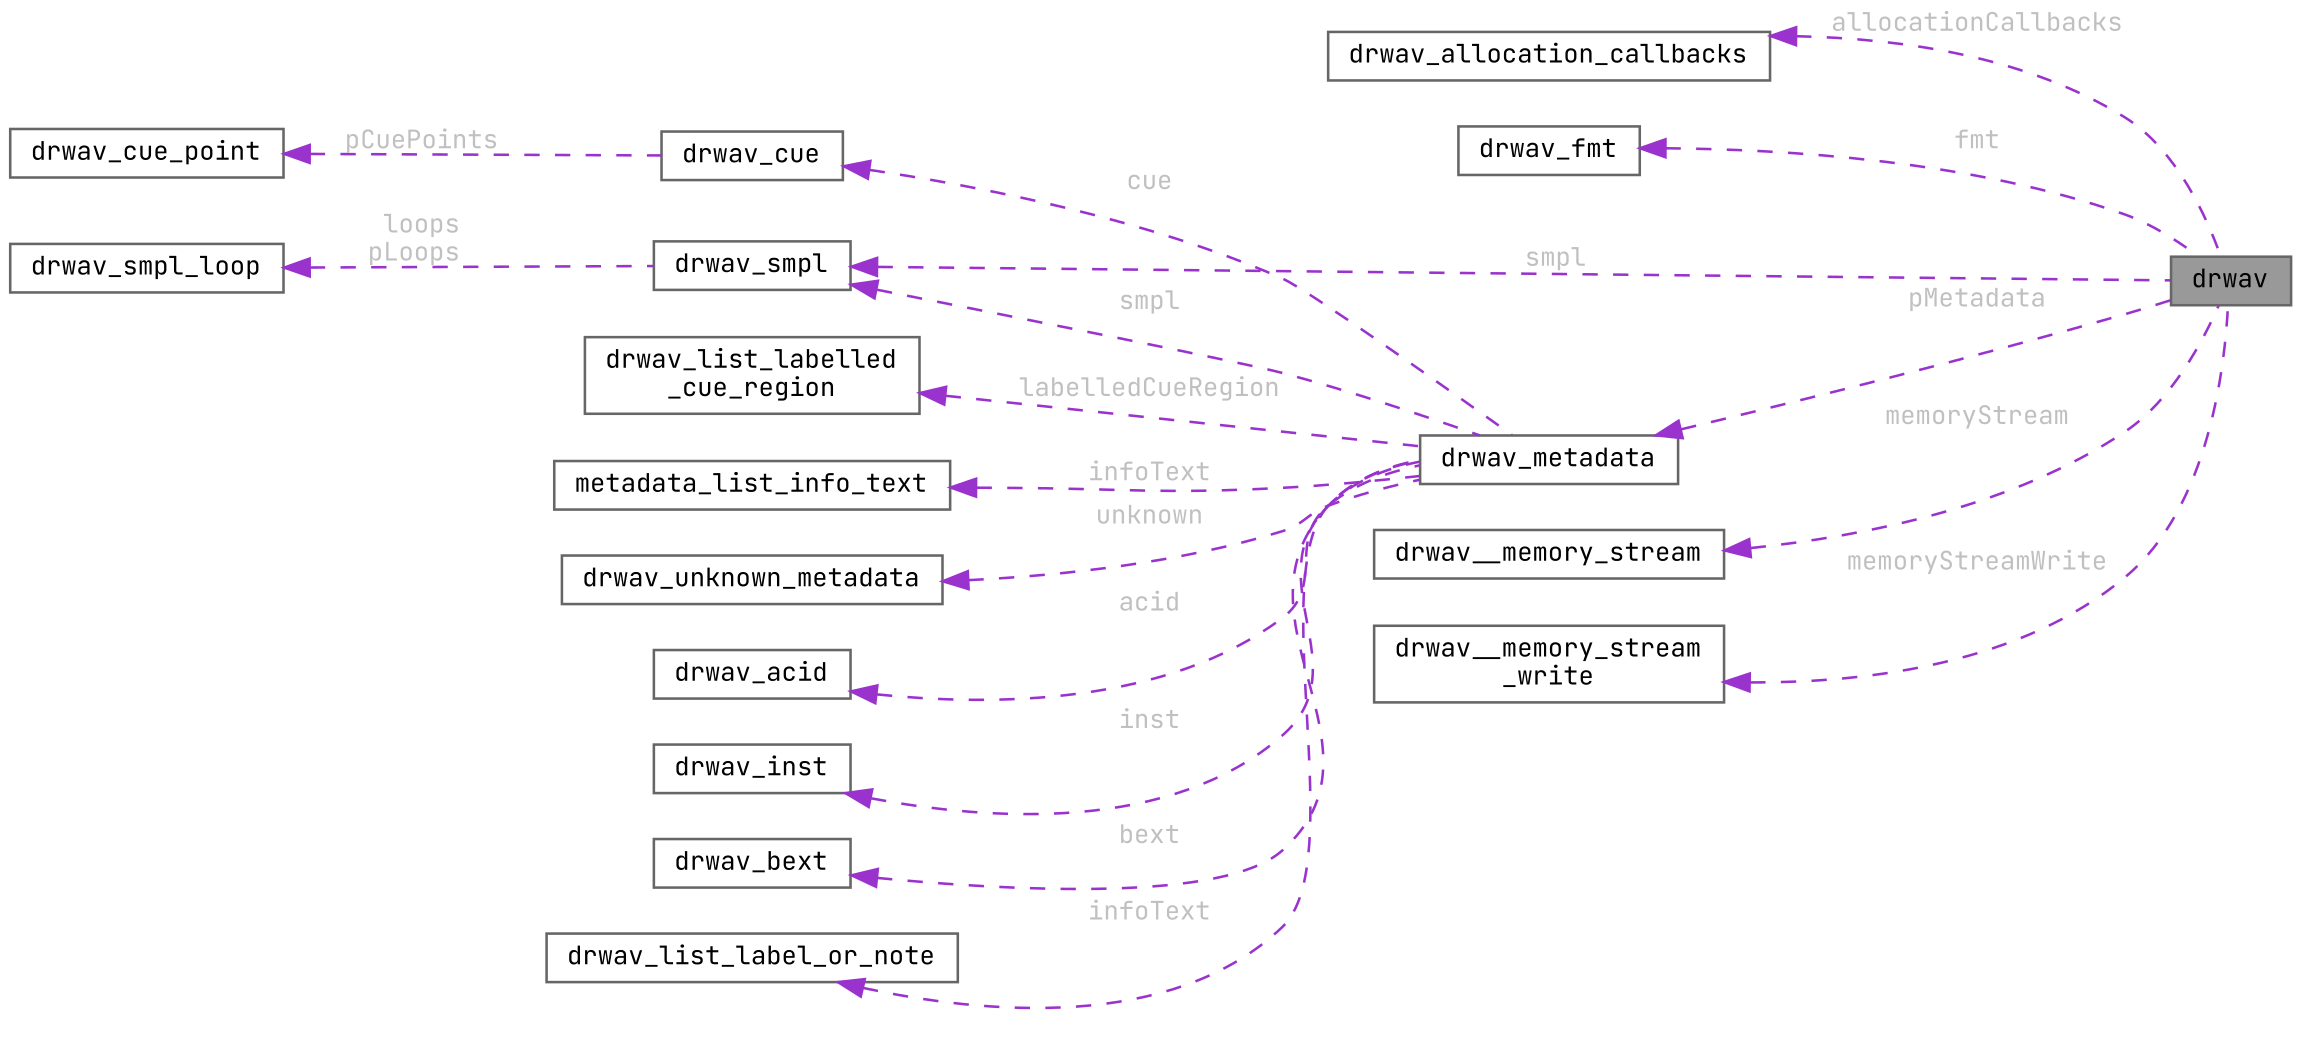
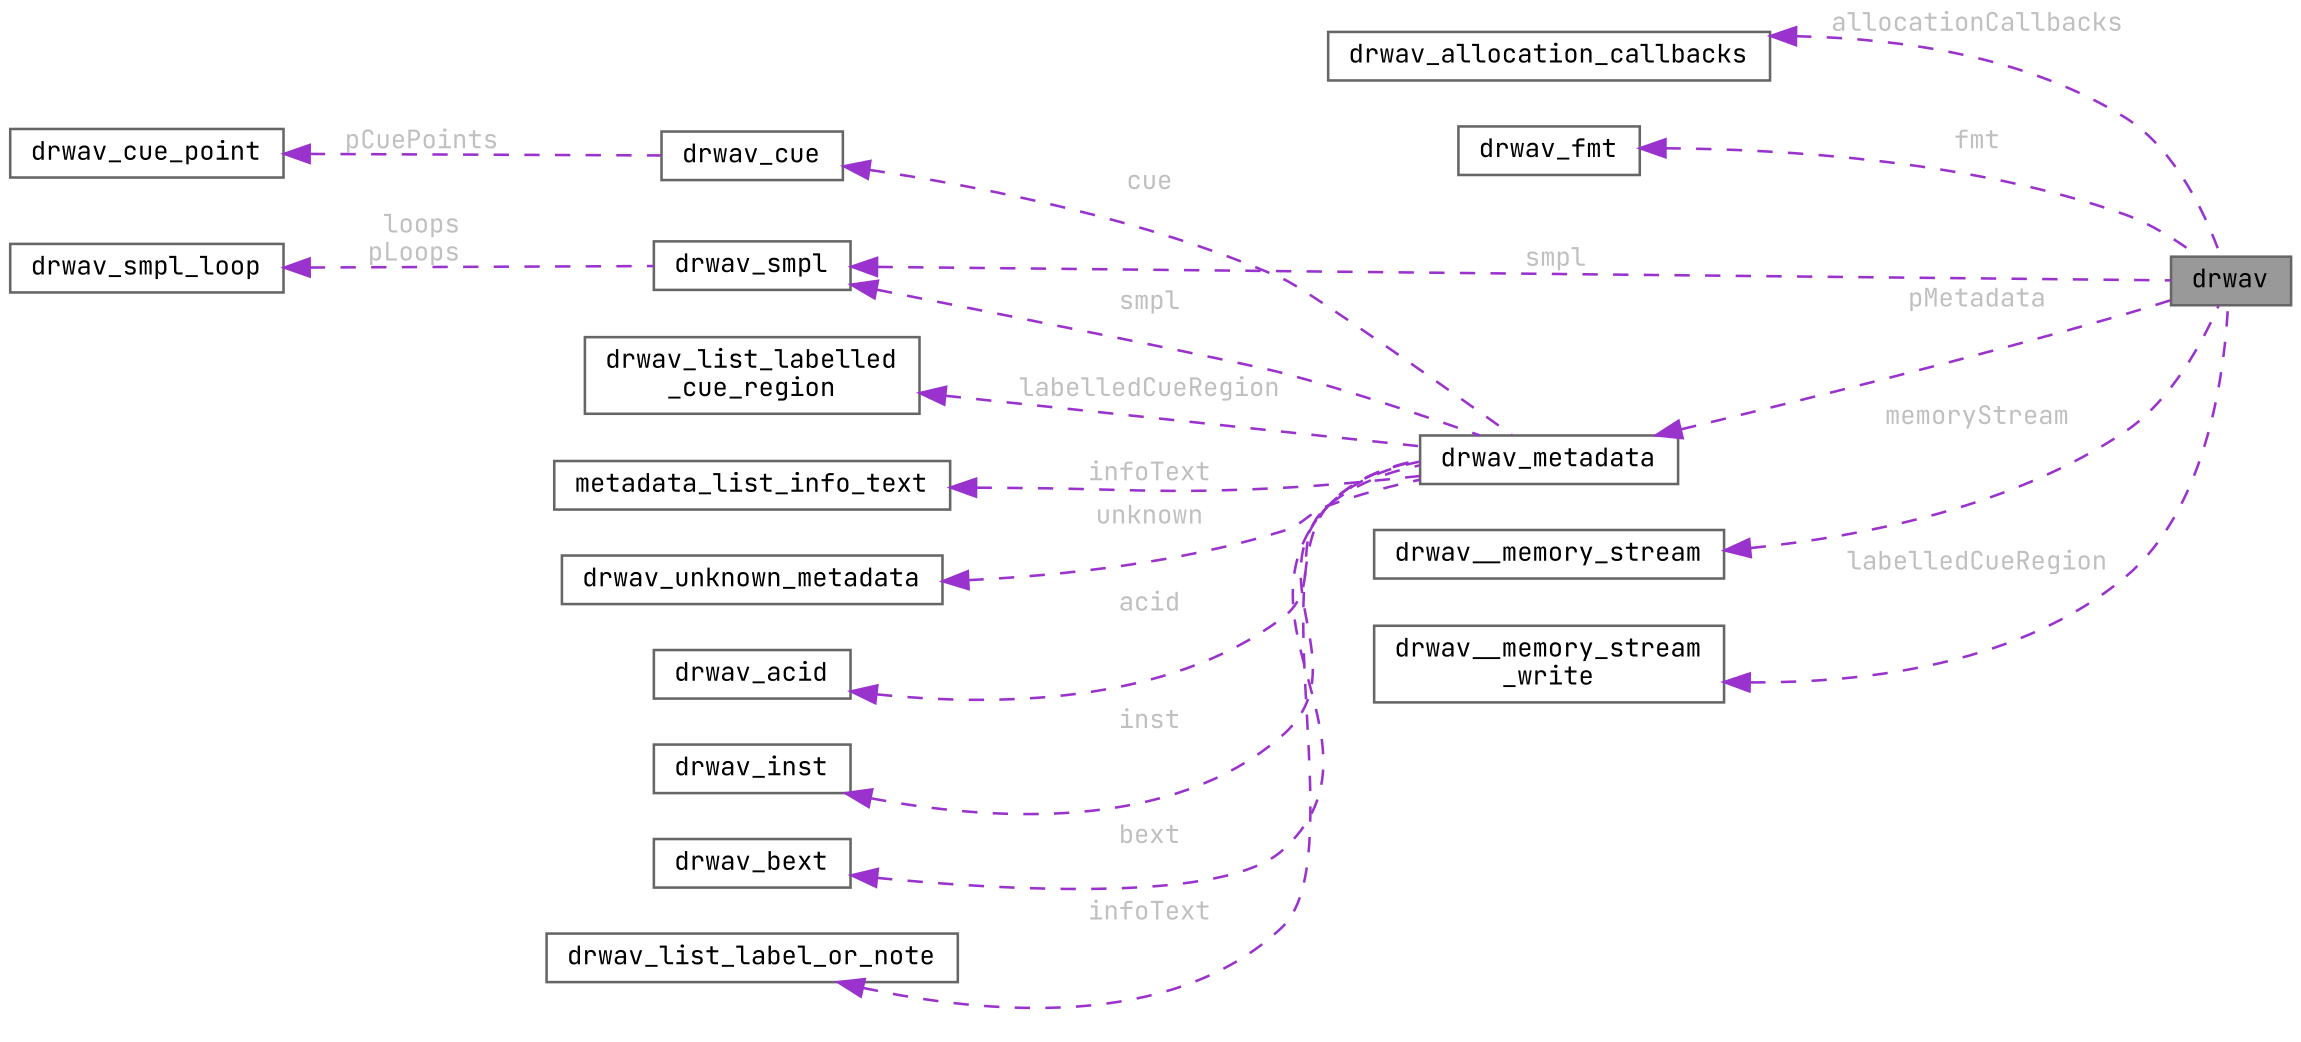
(1971, 563) -> (1971, 563)
